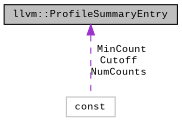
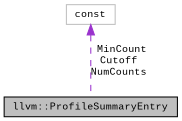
(91, 66) -> (91, 66)
